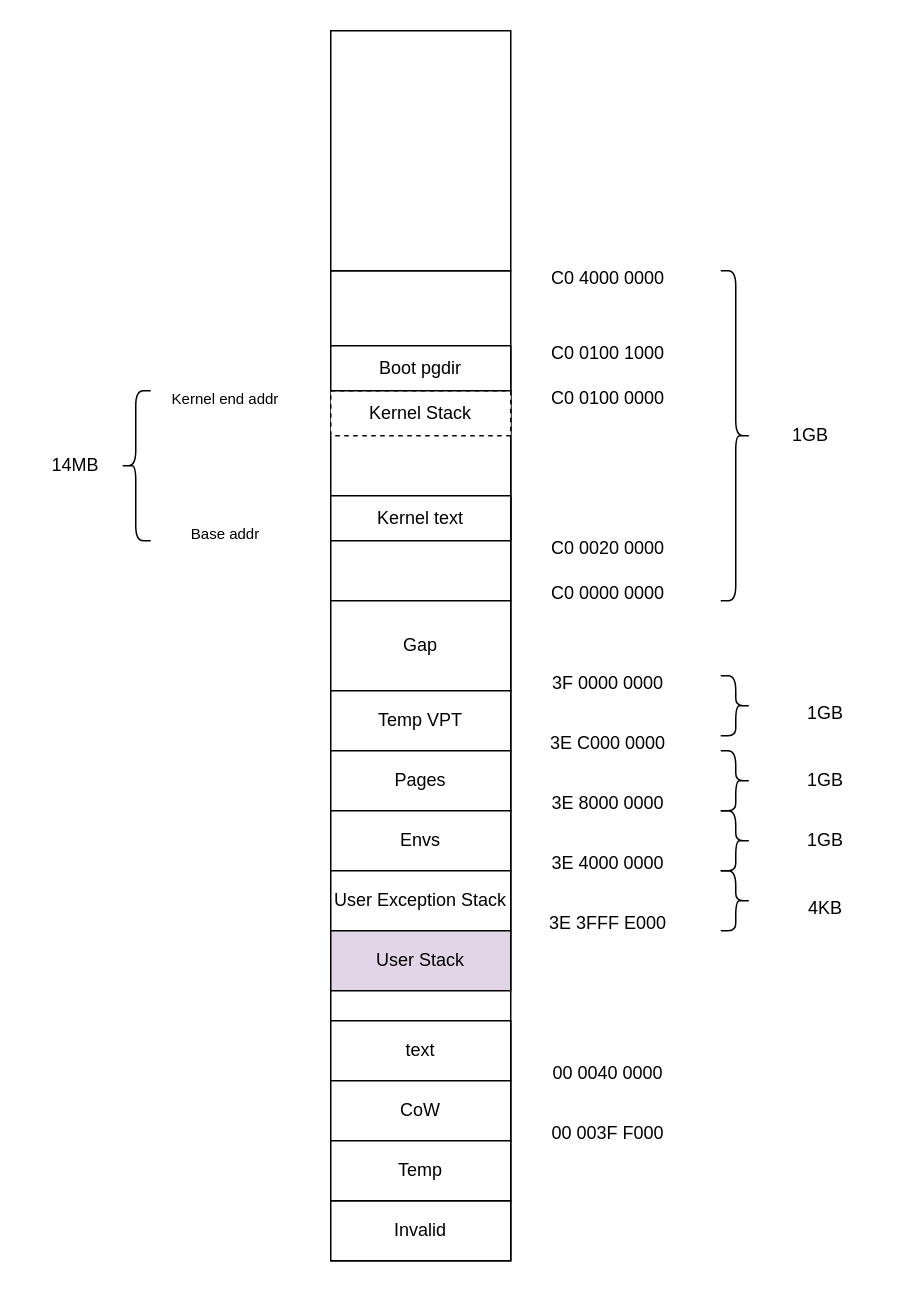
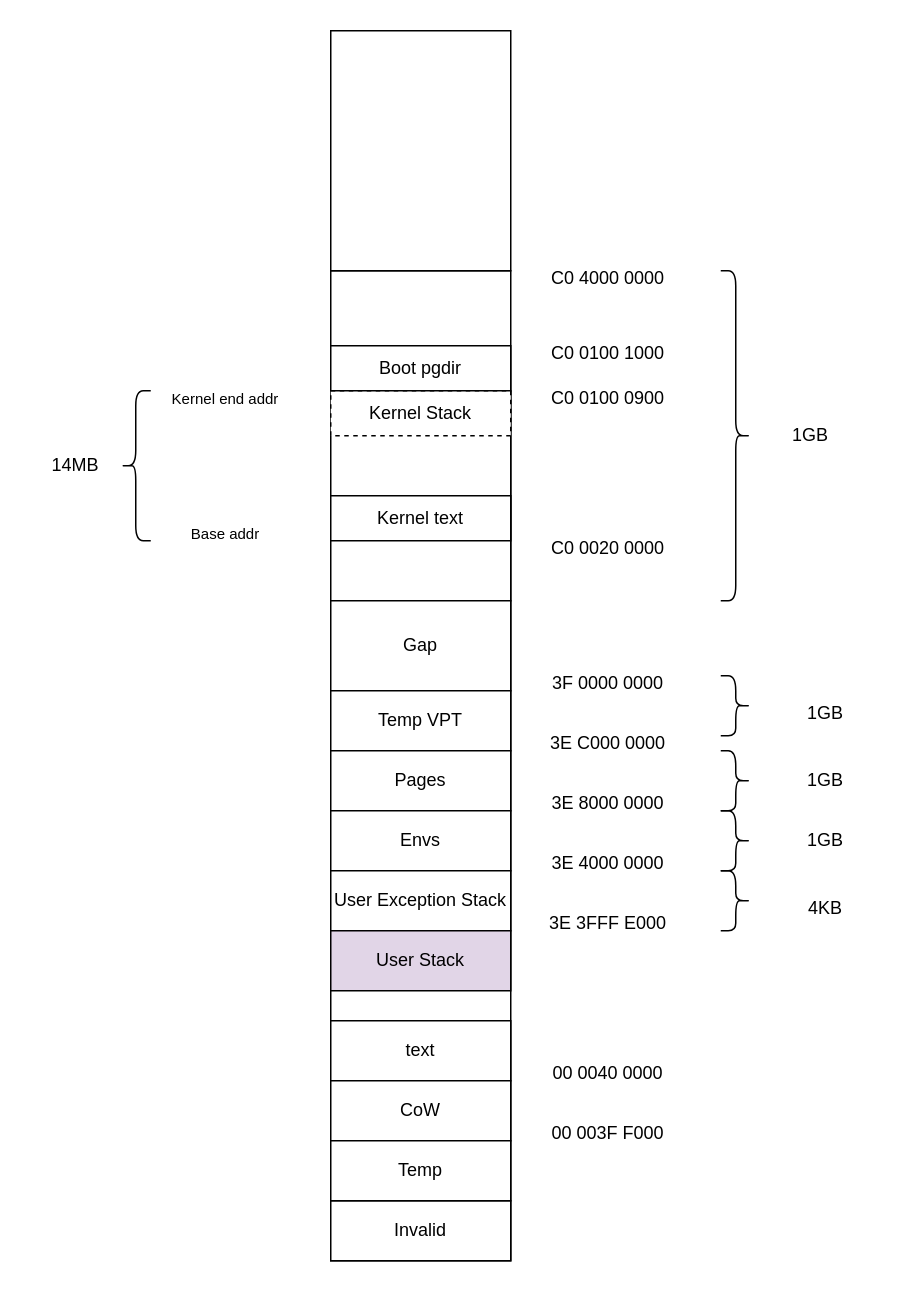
(608, 398) -> (608, 398)
(608, 593) -> none
